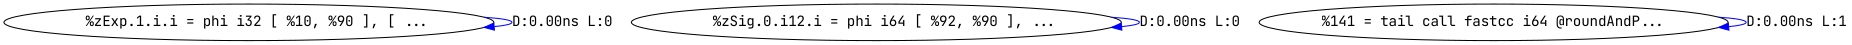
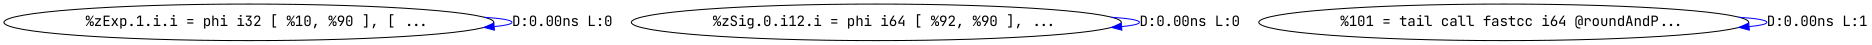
(1494, 22) -> (1504, 22)
